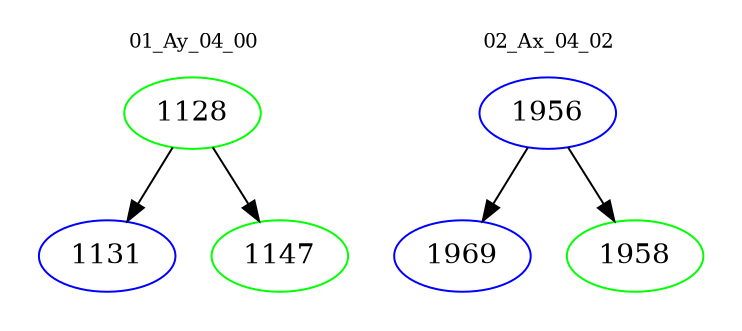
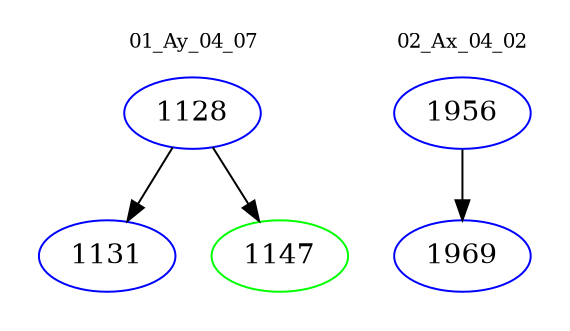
(194, 43) -> (194, 43)
(193, 113) -> (193, 113)
(635, 256) -> none
